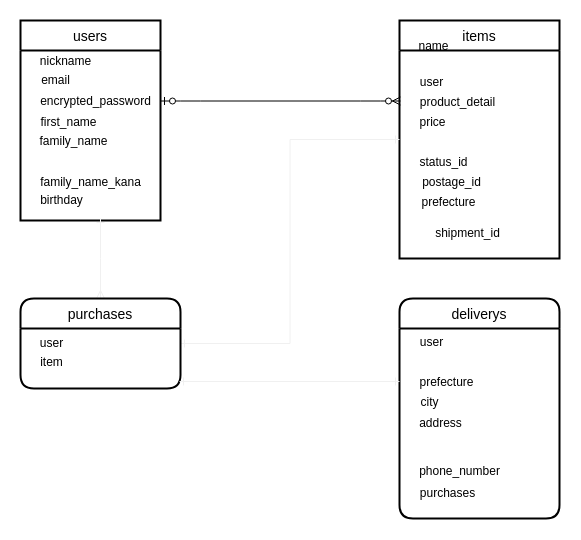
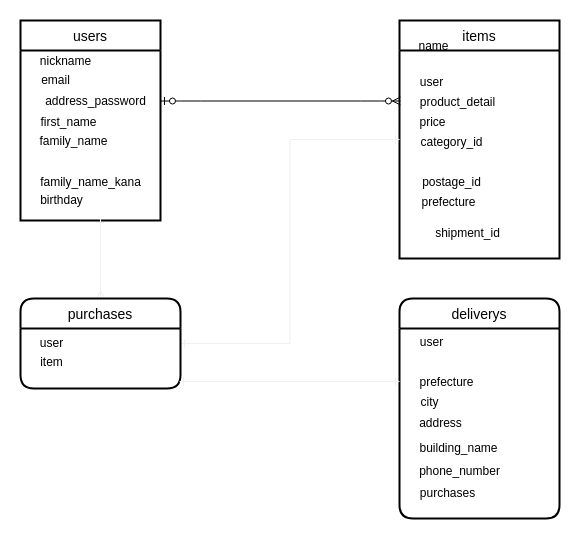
(96, 102) -> (96, 102)
none -> (452, 143)
(444, 163) -> none
none -> (459, 449)
